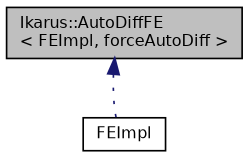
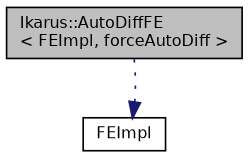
(114, 96) -> (135, 80)
